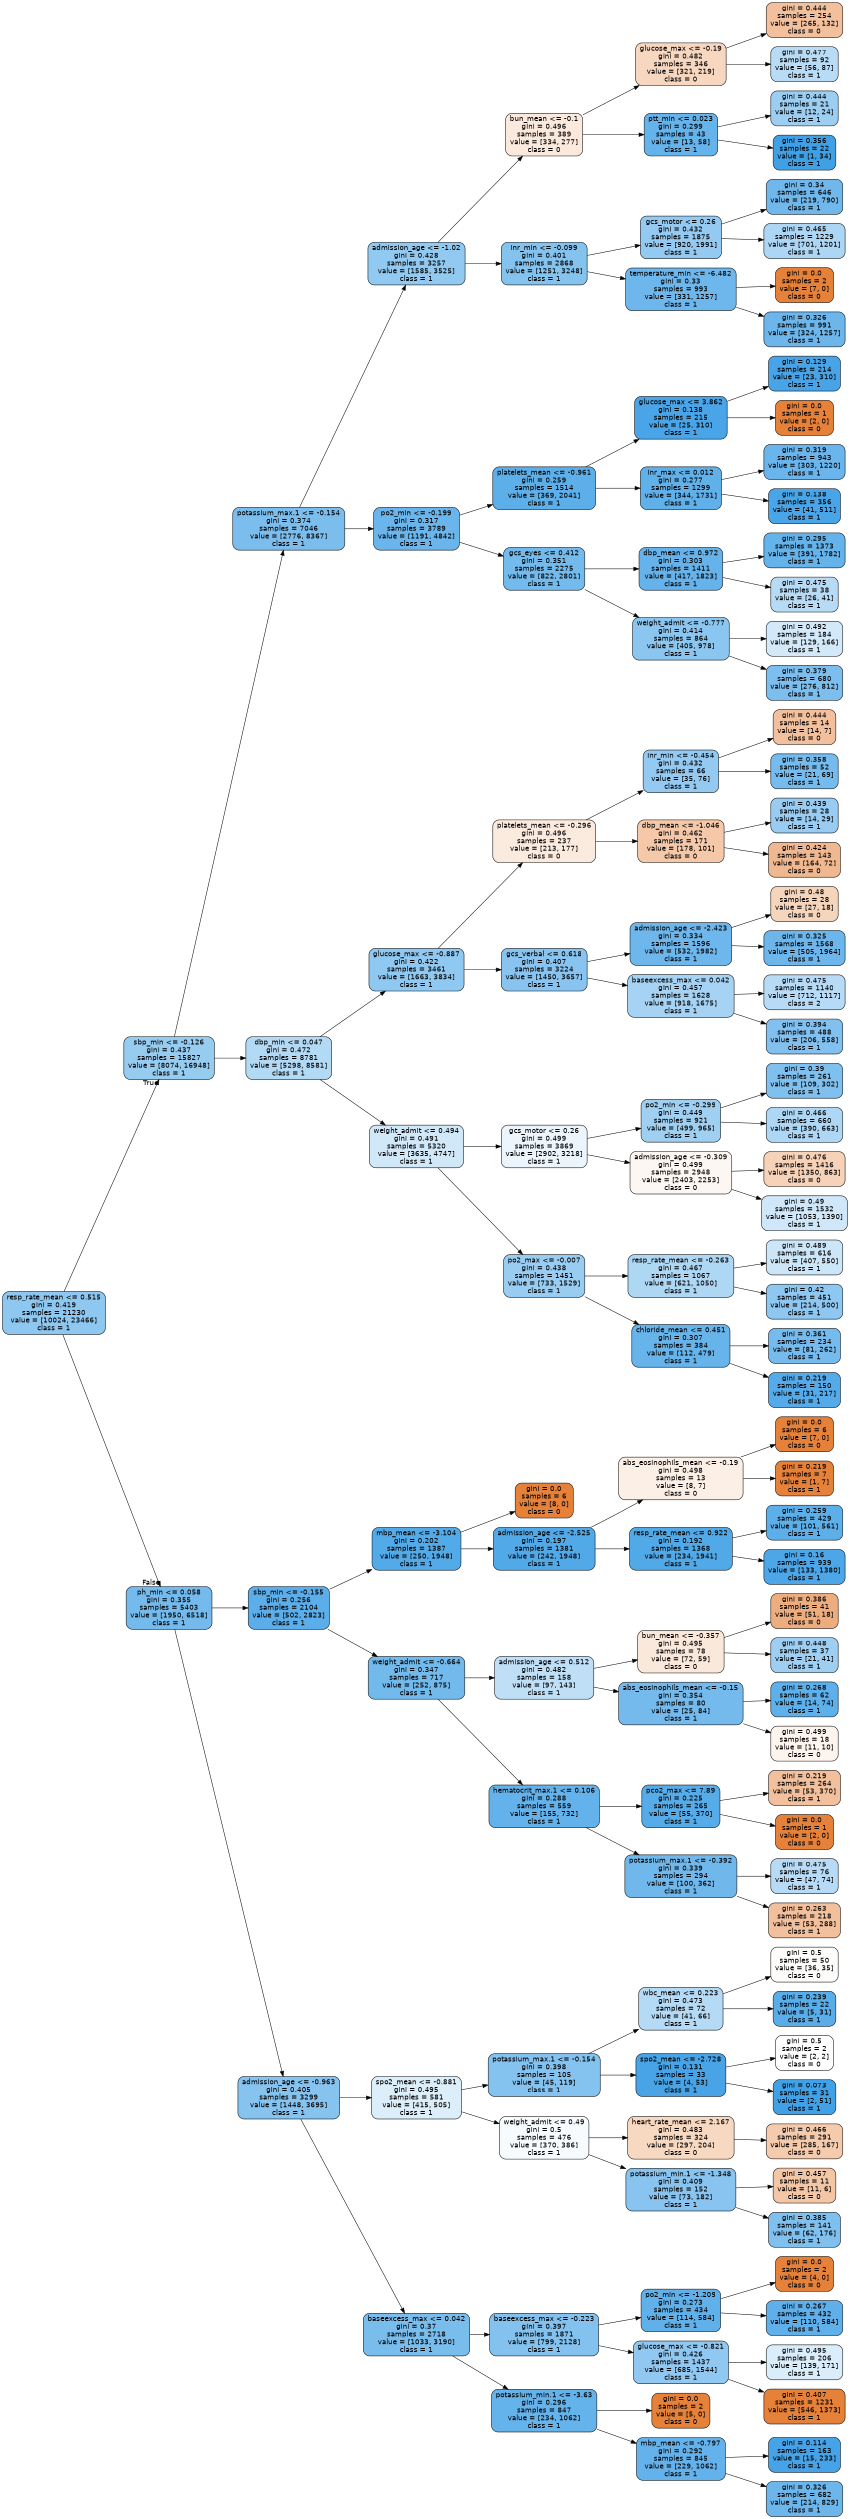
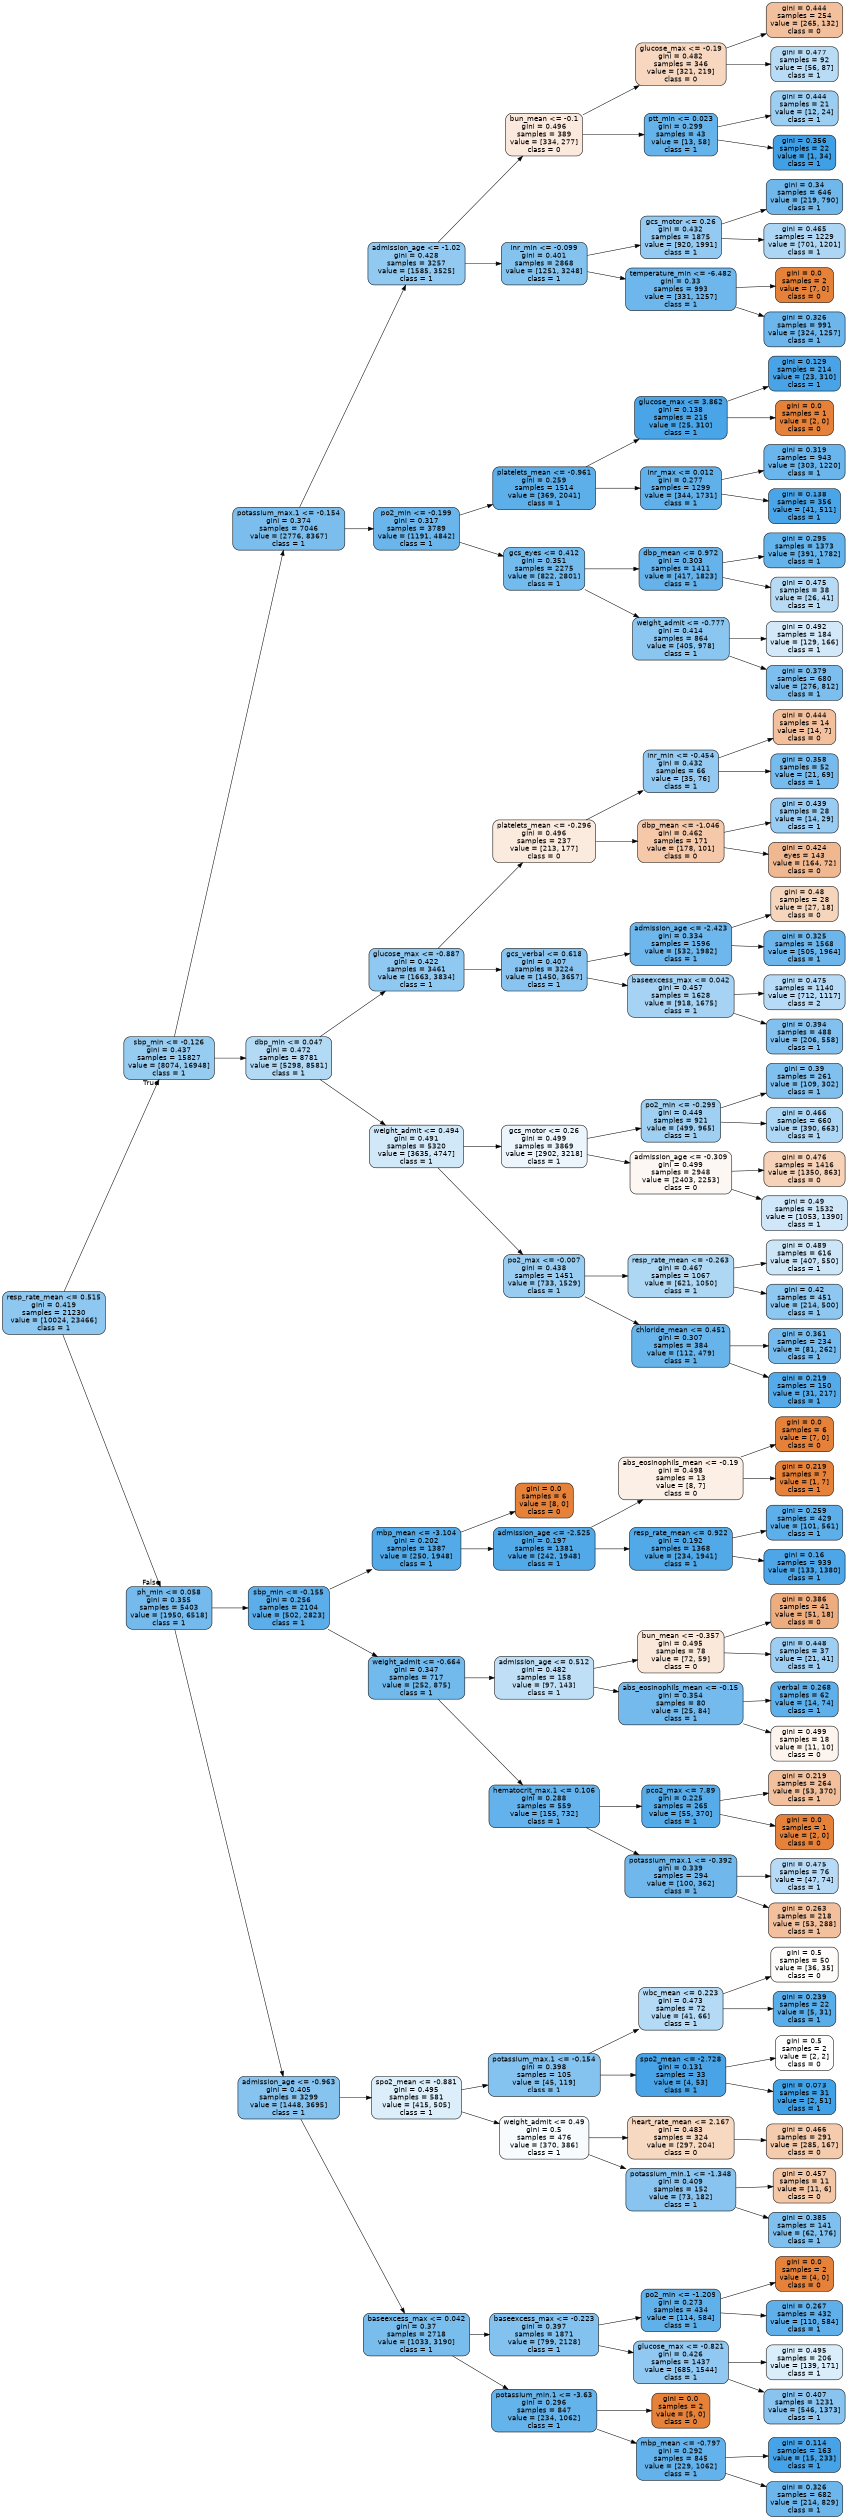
(804, 860) -> (804, 860)
(804, 1699) -> (804, 1699)
(804, 2407) -> (804, 2407)
